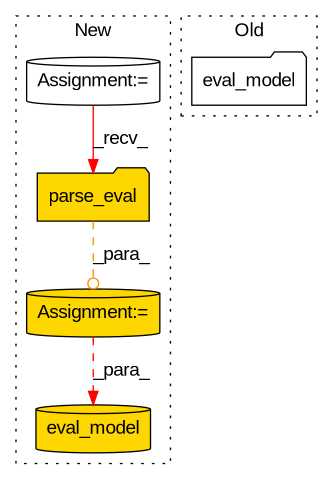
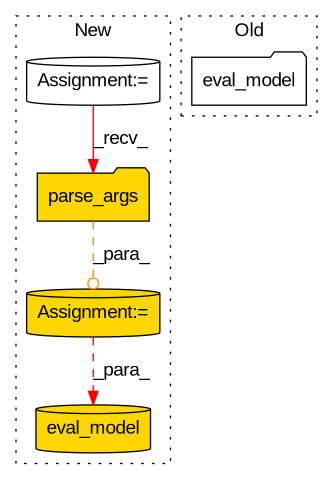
(93, 197) -> (93, 197)
